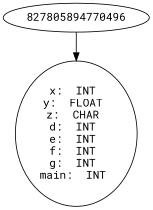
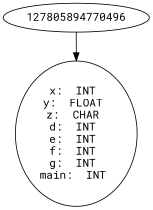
(76, 18) -> (76, 18)
